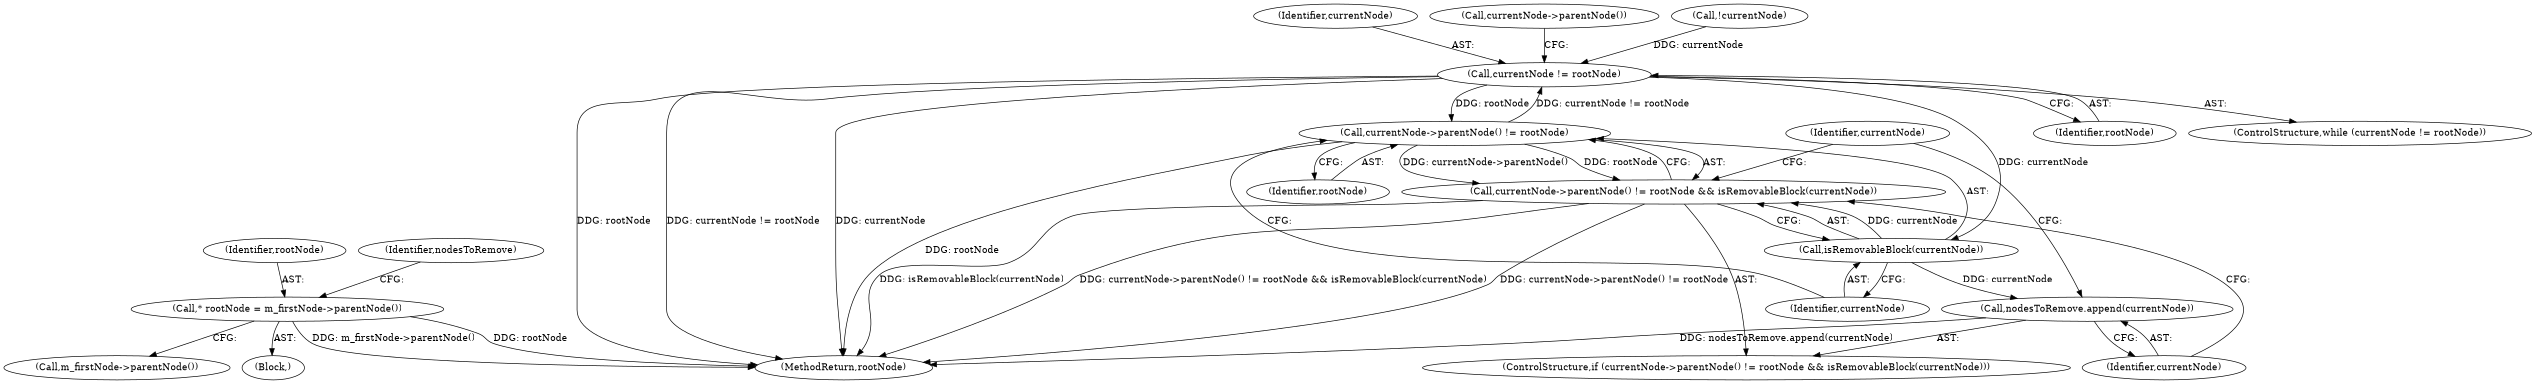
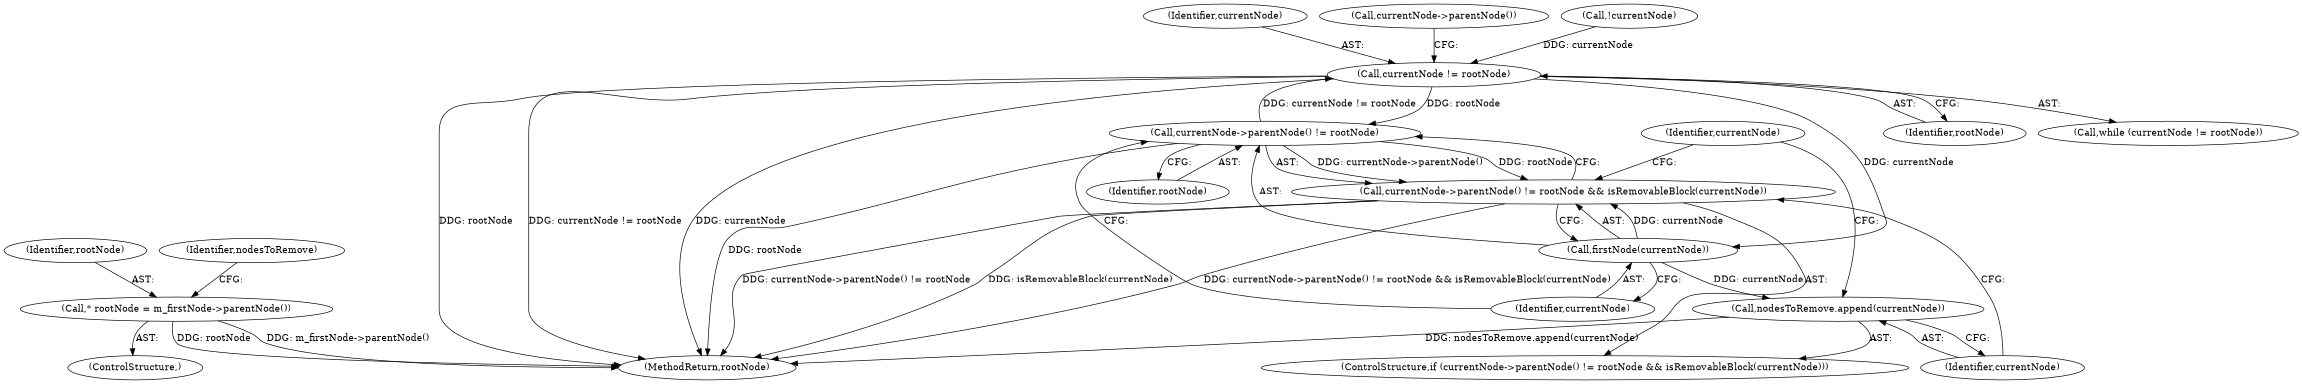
(2360, 133) -> (2168, 133)
(1891, 251) -> (1638, 251)
(117, 368) -> none
(273, 368) -> (135, 368)
